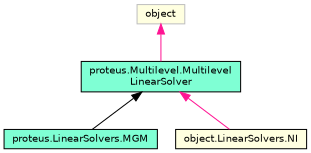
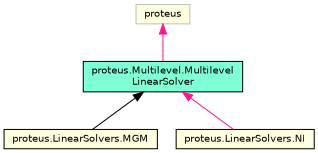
(161, 14) -> (163, 14)
(81, 139) -> (81, 139)
(241, 139) -> (245, 139)
